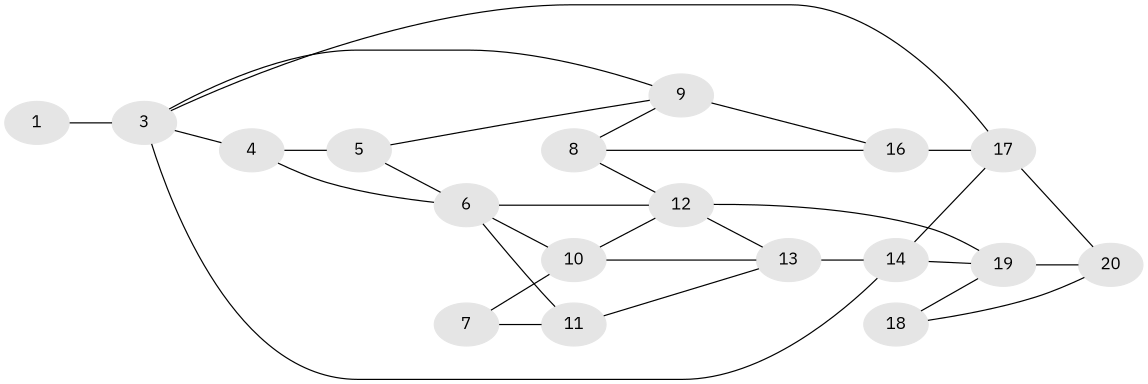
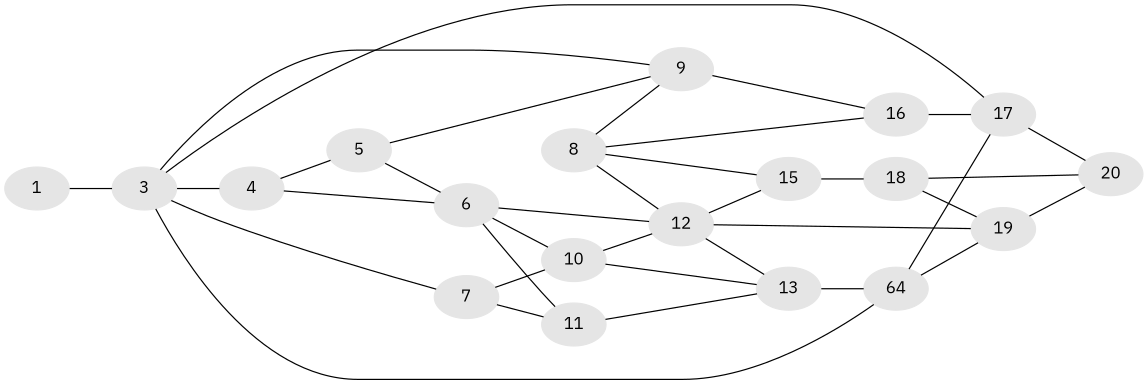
none -> (789, 179)
none -> (302, 249)
(896, 260) -> (896, 289)
